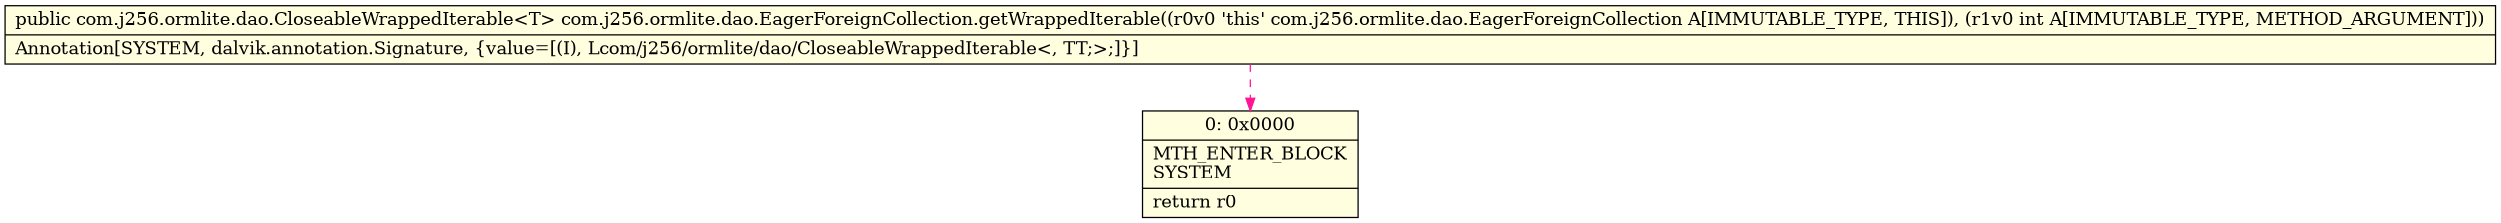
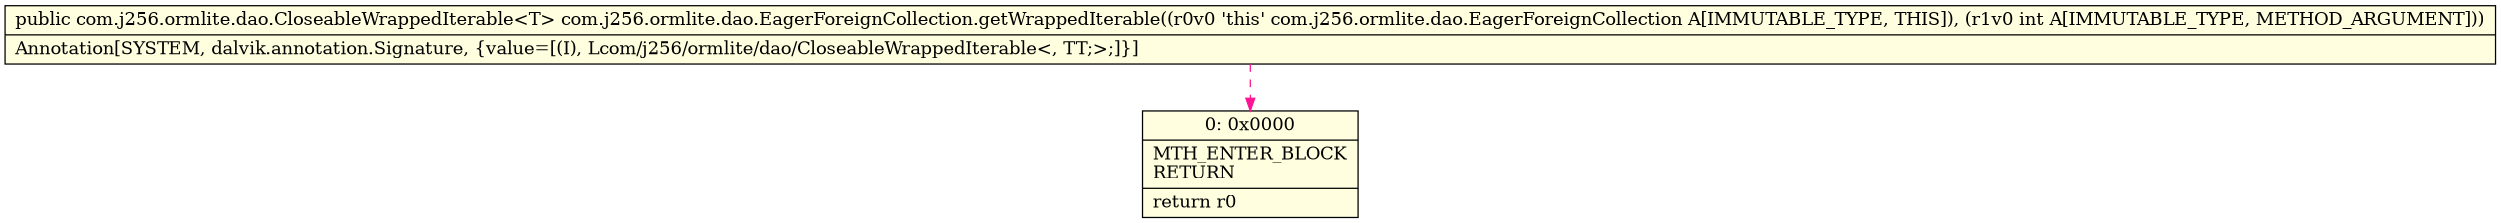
(1193, 173) -> (1194, 173)
